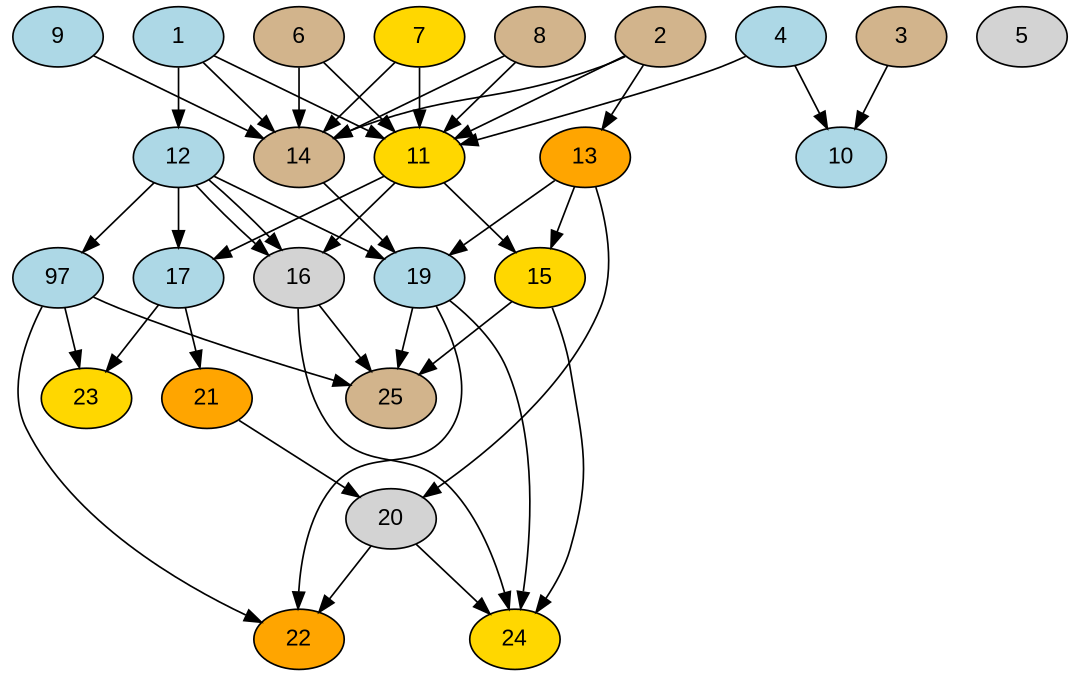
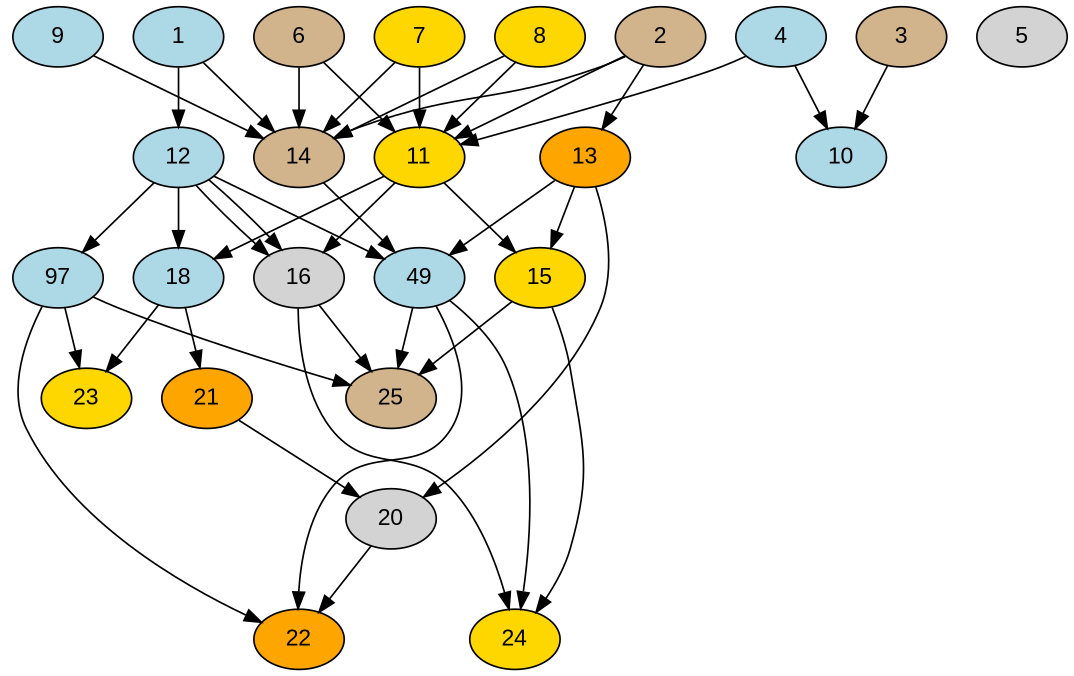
(540, 37) -> (540, 37)
(287, 91) -> none
(179, 278) -> (179, 278)
(420, 278) -> (420, 278)
(447, 573) -> none
